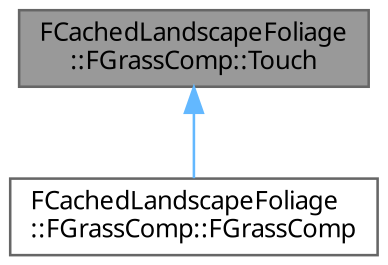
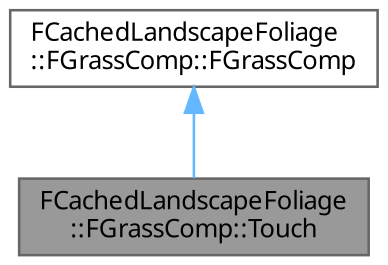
(194, 146) -> (194, 146)
